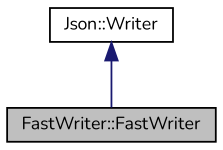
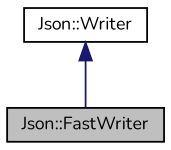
(111, 125) -> (86, 125)
